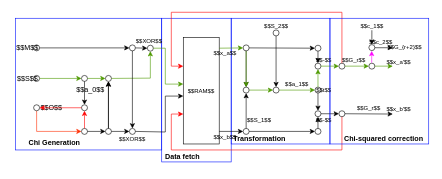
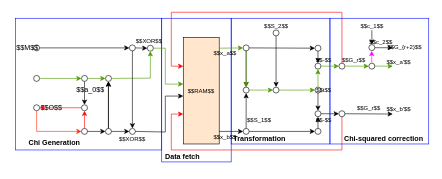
(27, 79) -> none
(297, 84) -> none
(201, 91) -> (201, 91)
